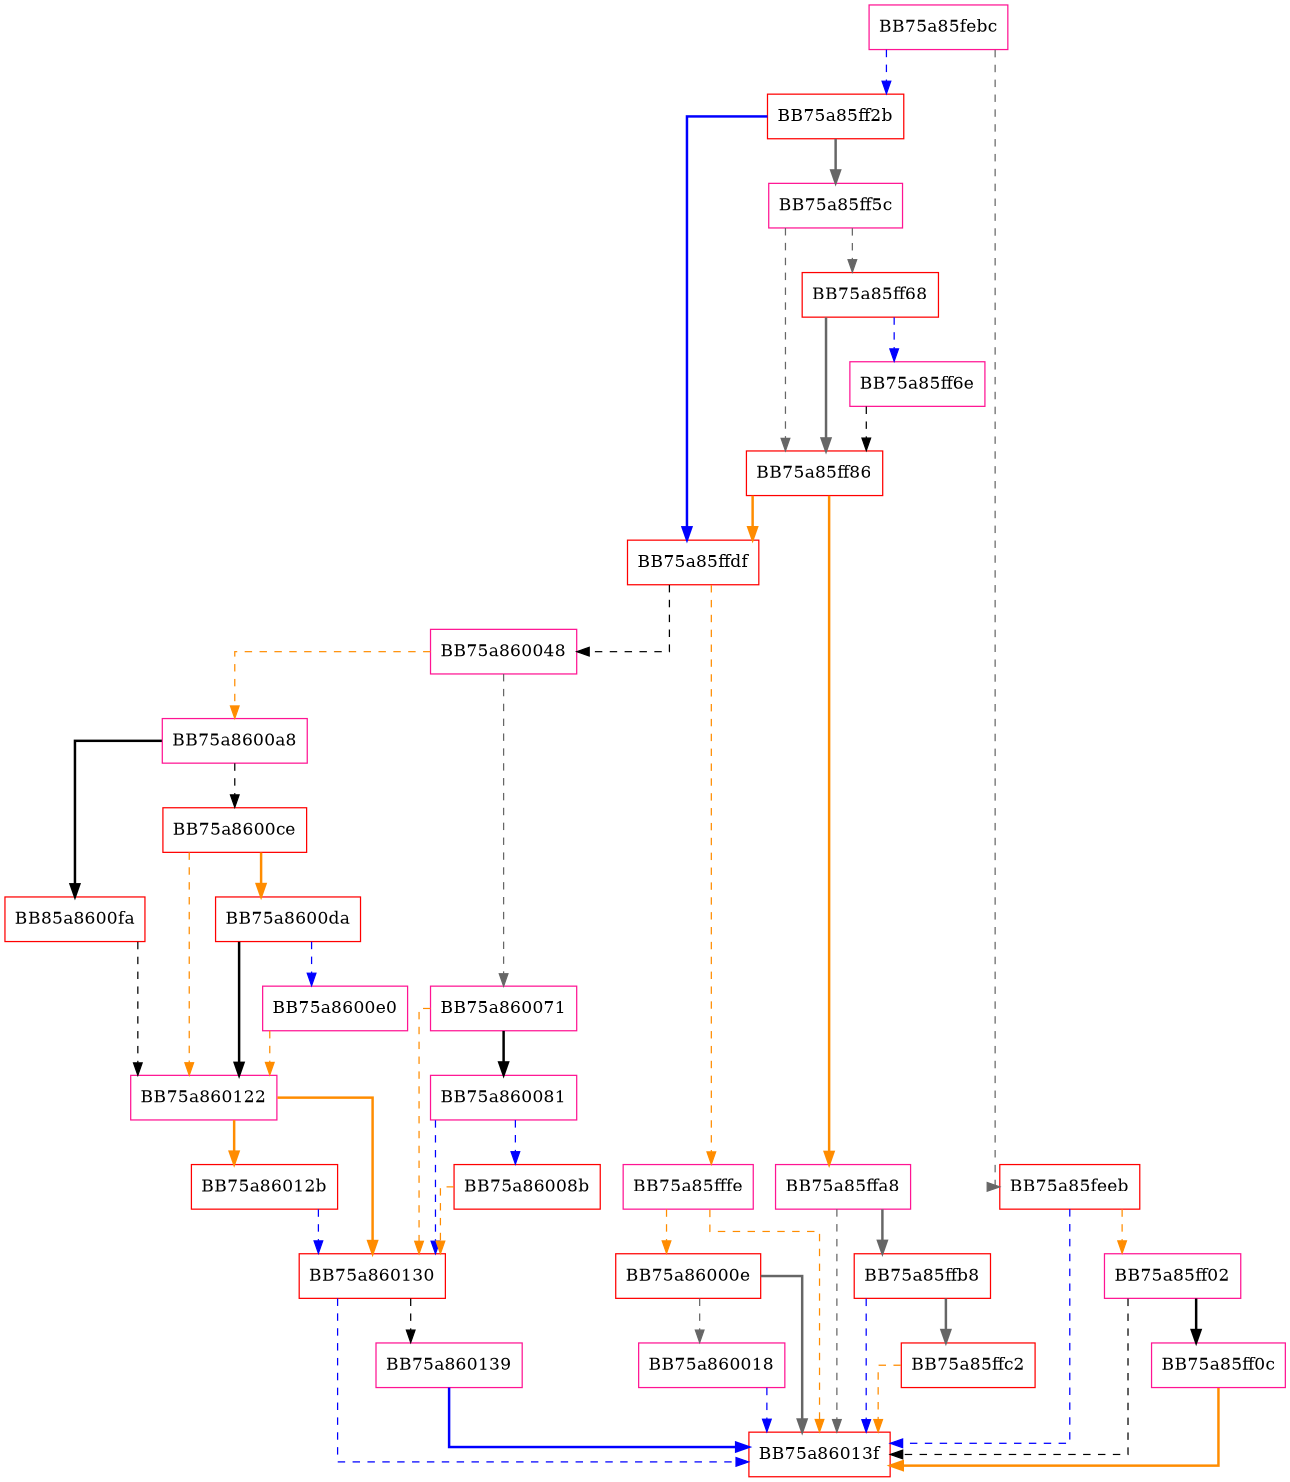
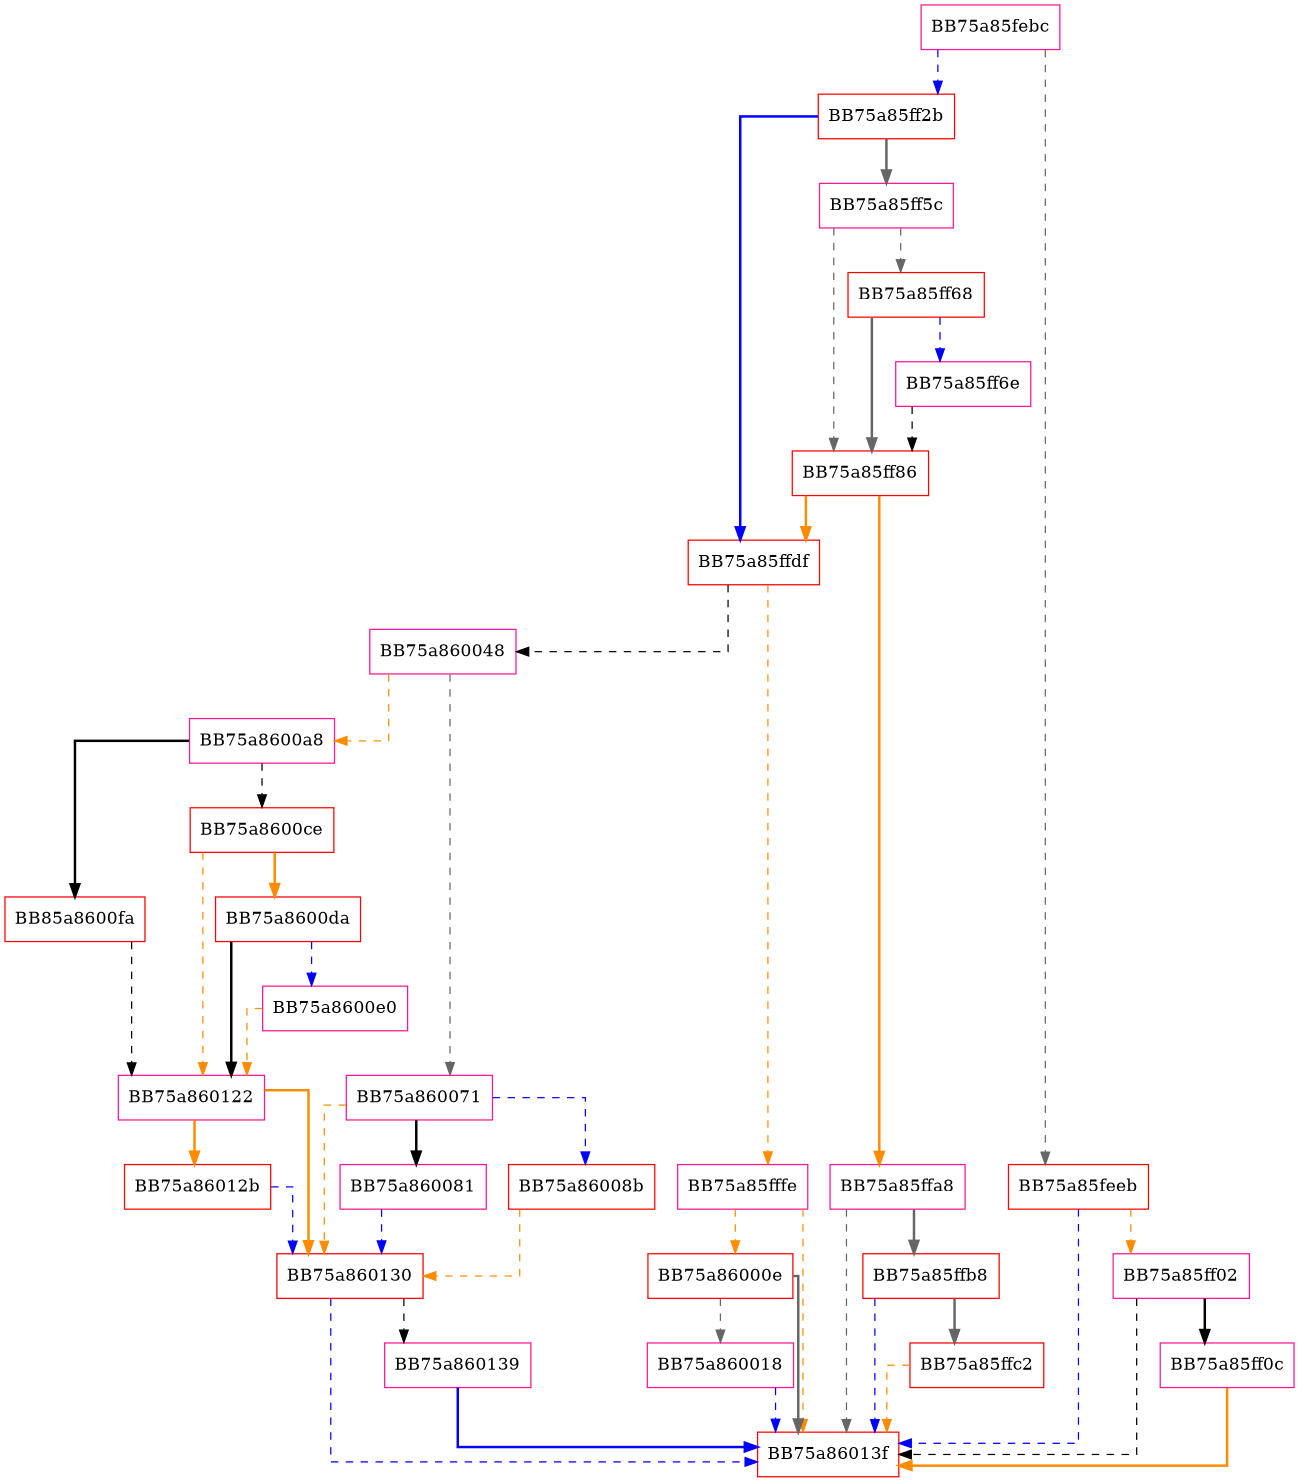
(515, 1136) -> (566, 1098)
